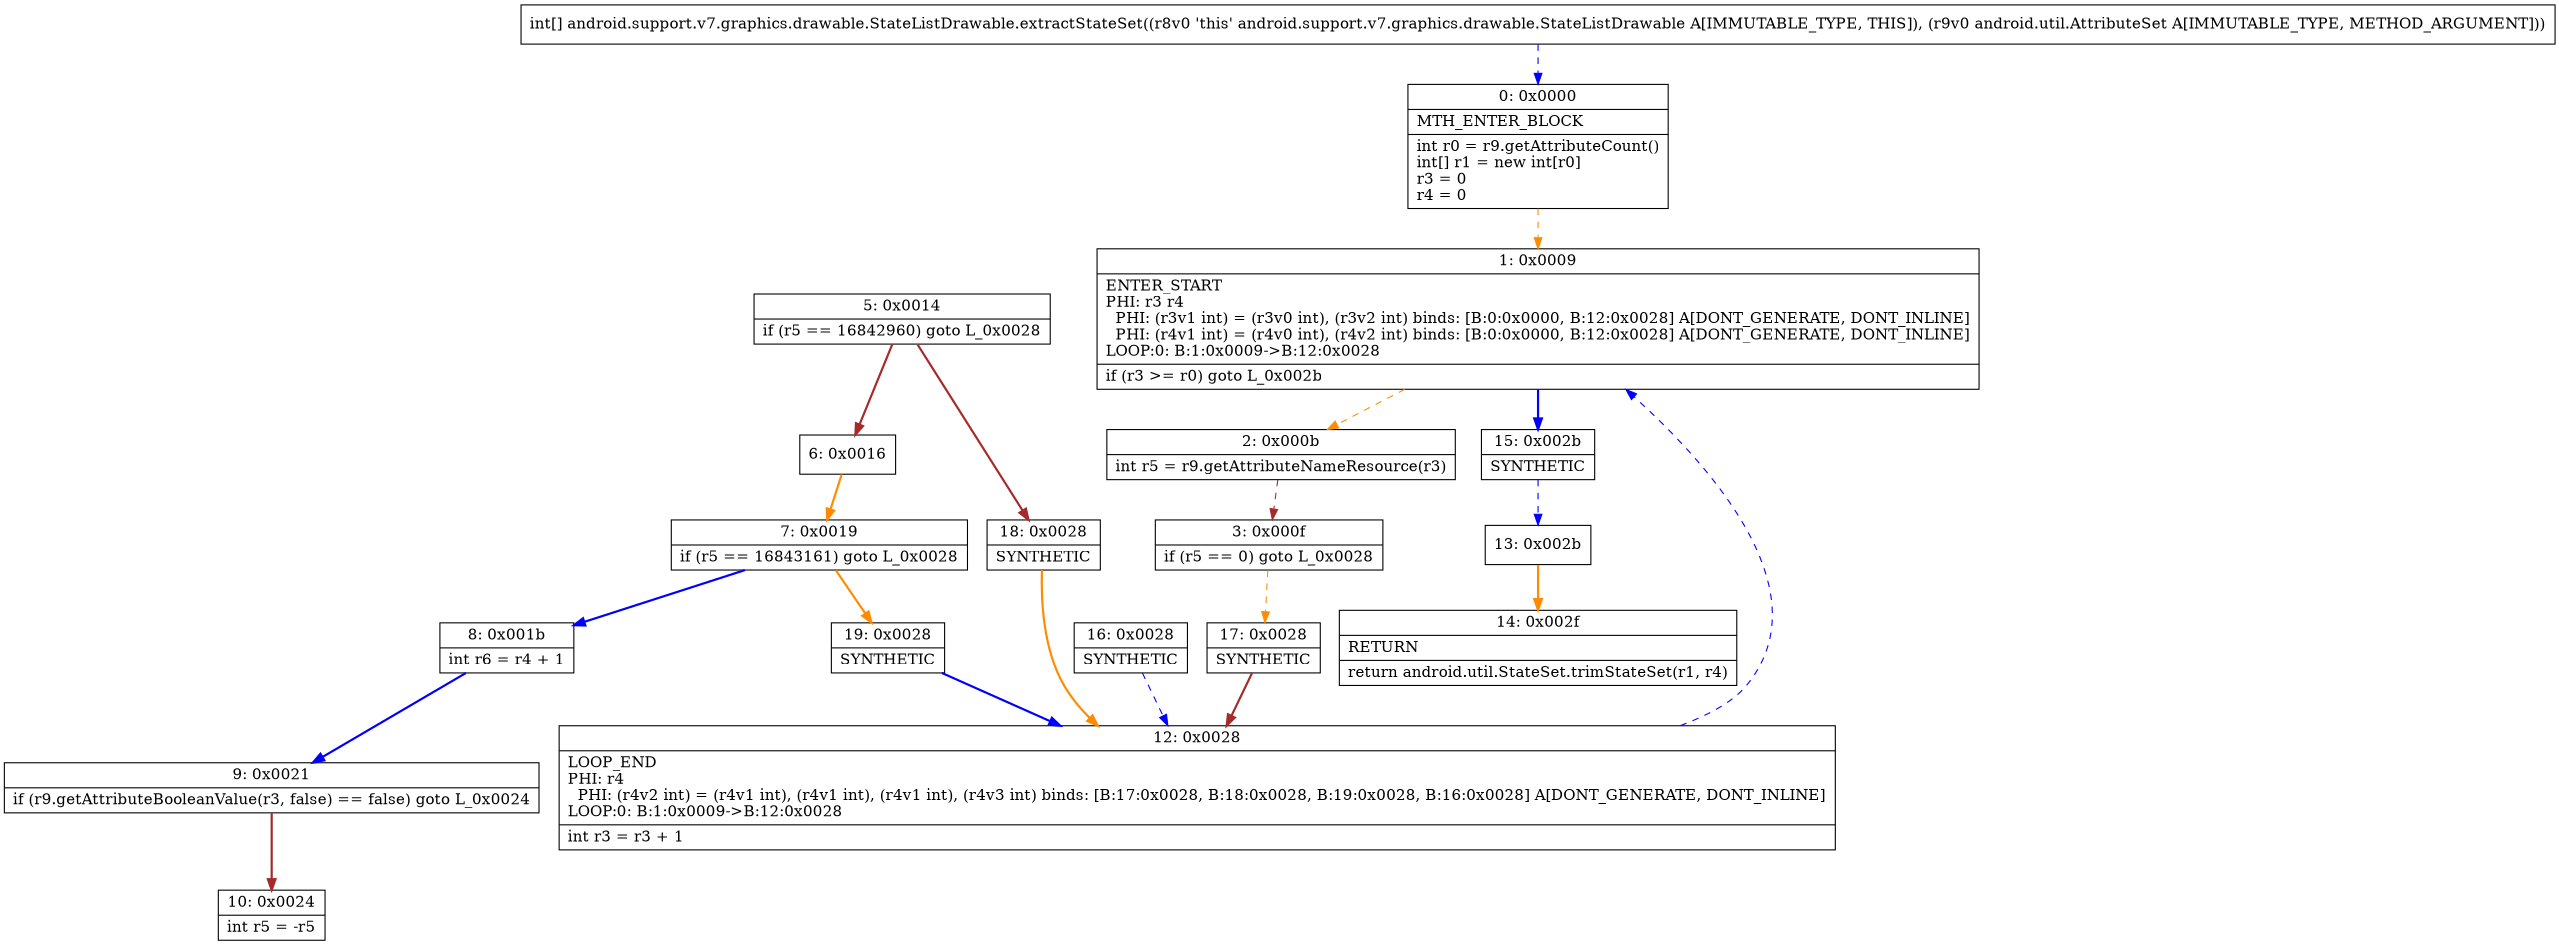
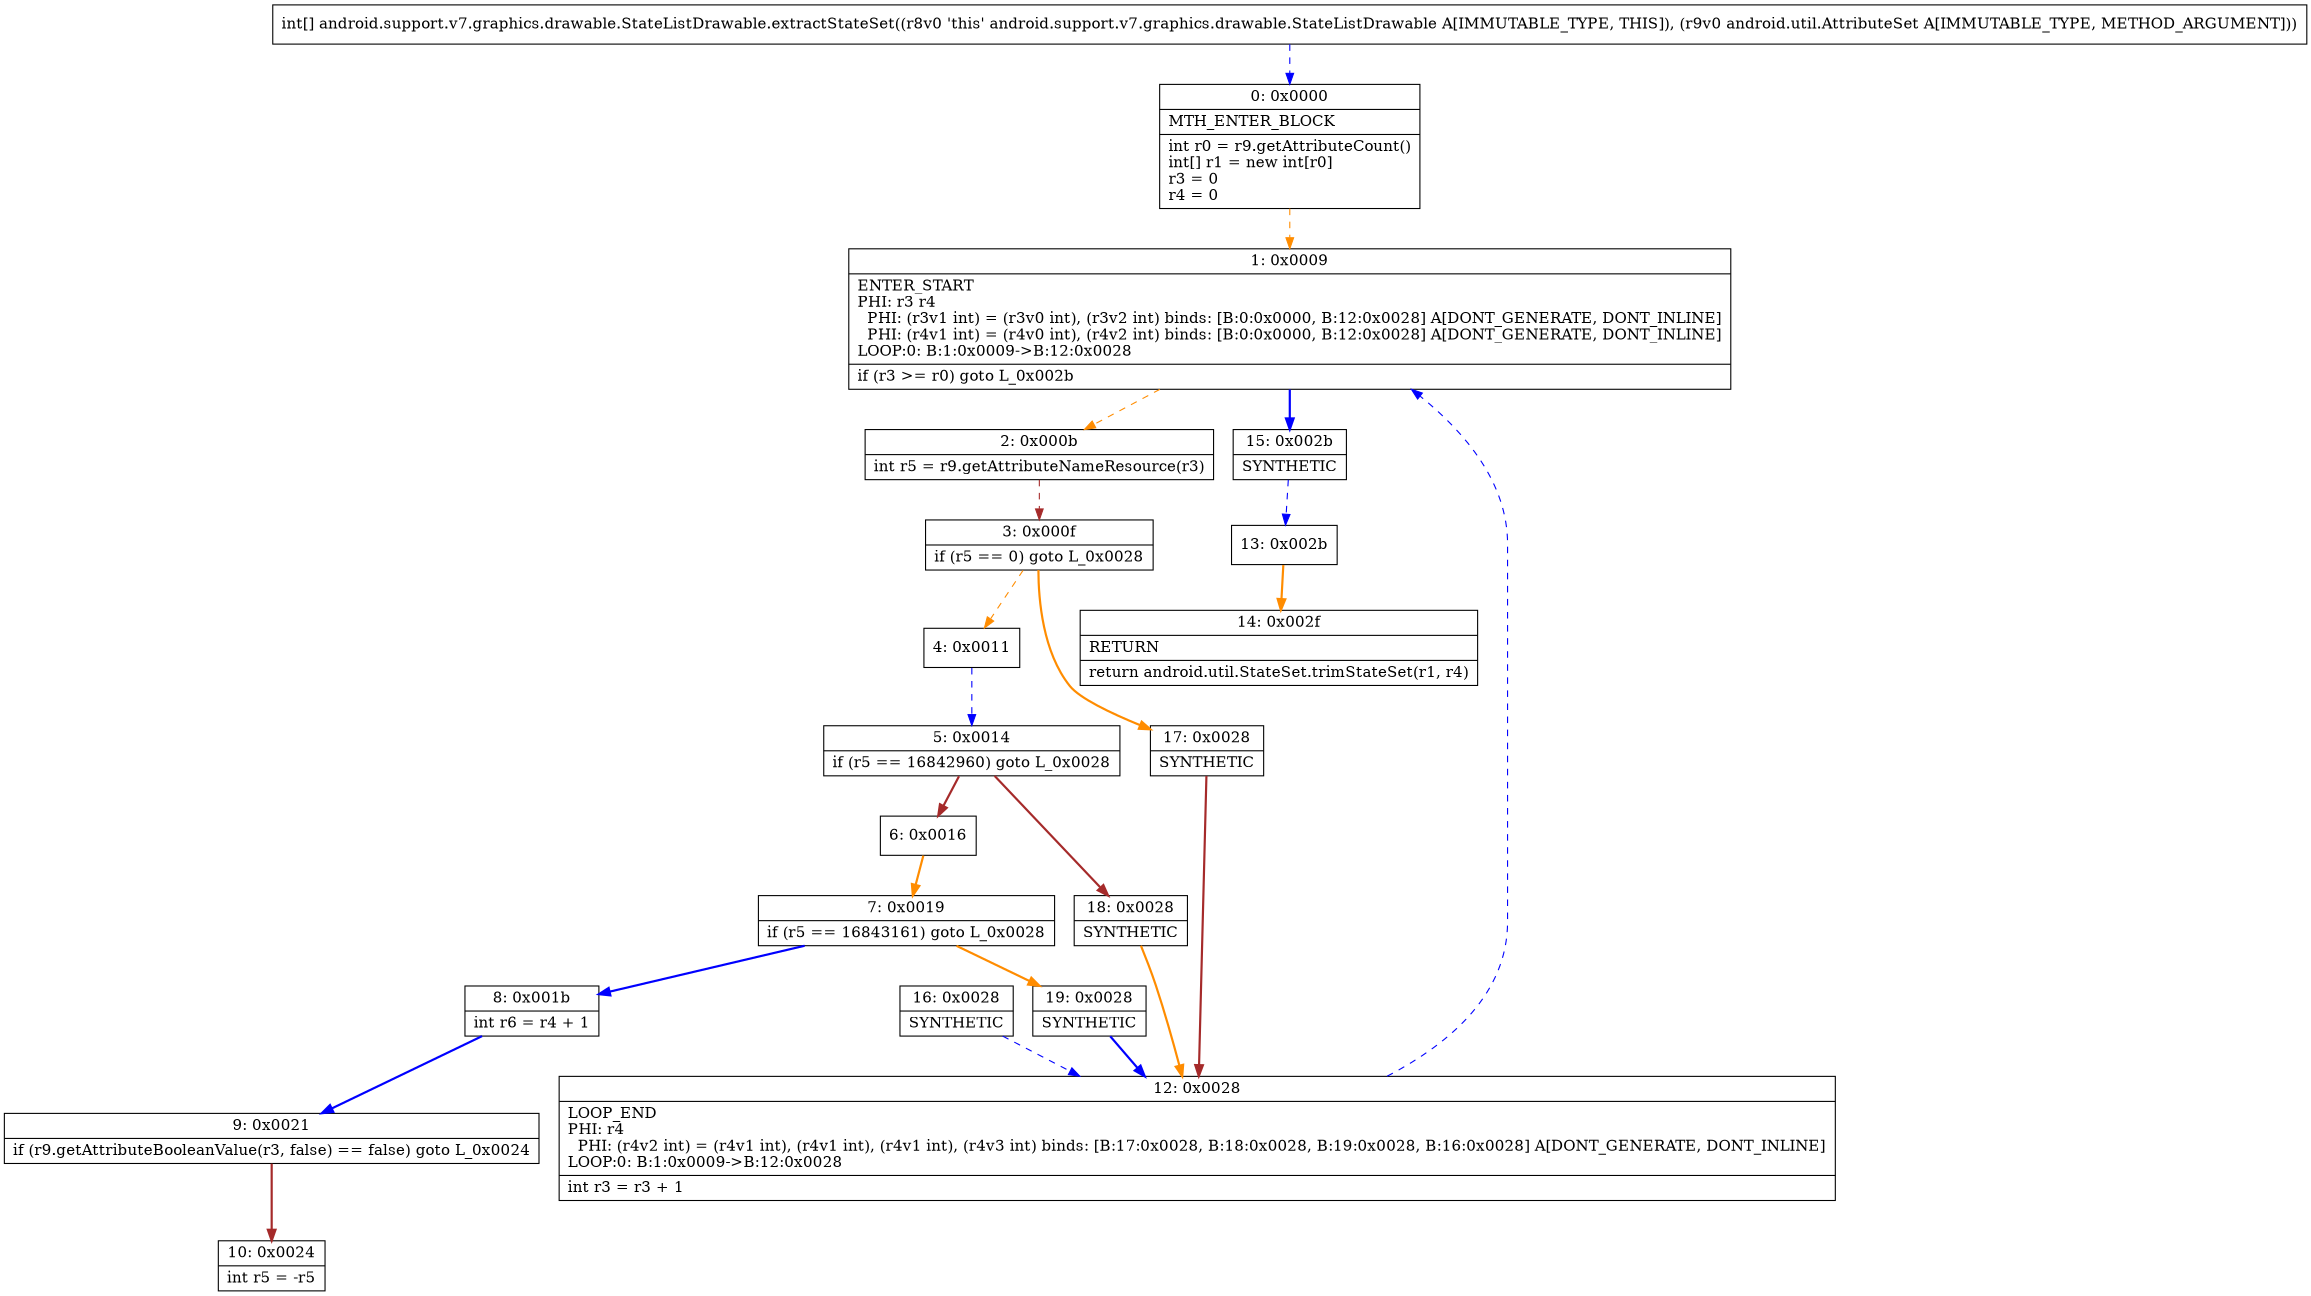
(1267, 591) -> (1059, 669)
none -> (972, 648)
